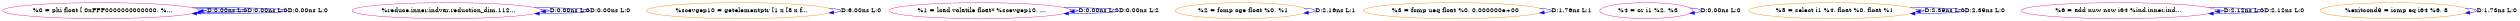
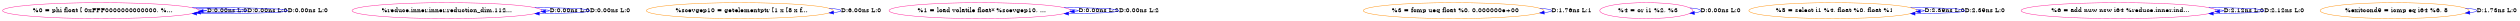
(447, 11) -> (447, 11)
(1241, 11) -> none
(2119, 11) -> (2119, 11)
